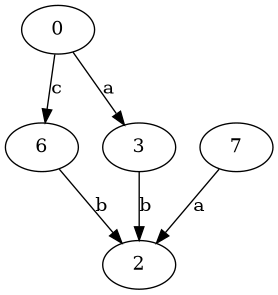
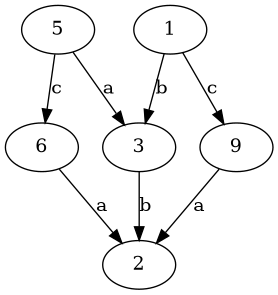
(58, 30) -> (58, 30)
none -> (170, 30)
(236, 147) -> (236, 147)
(102, 206) -> (102, 206)
